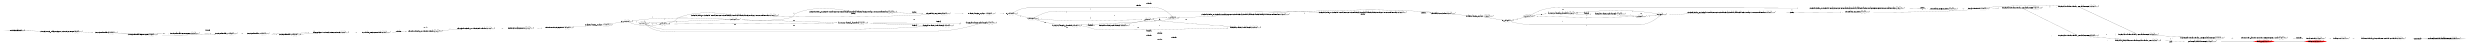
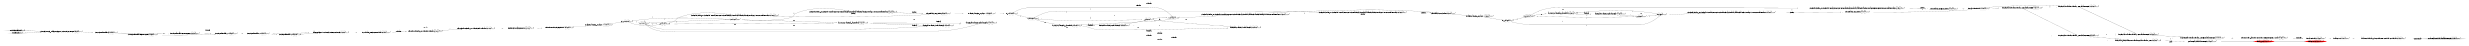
none -> (17, 33)
